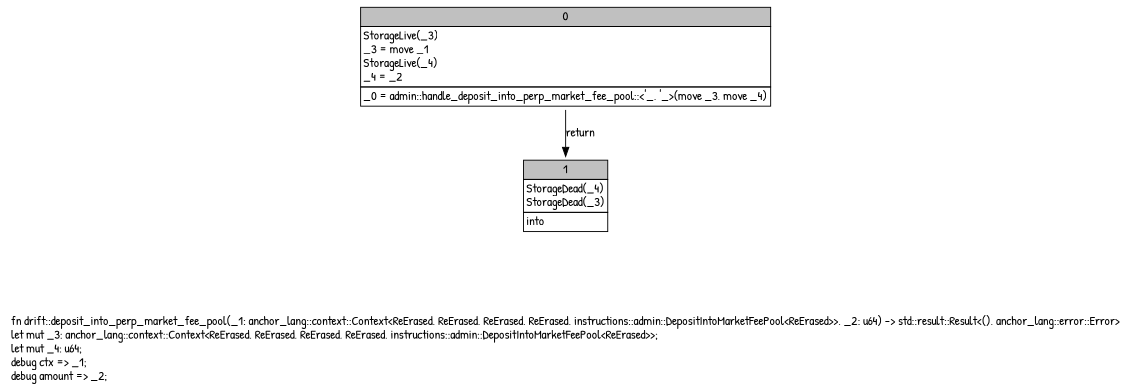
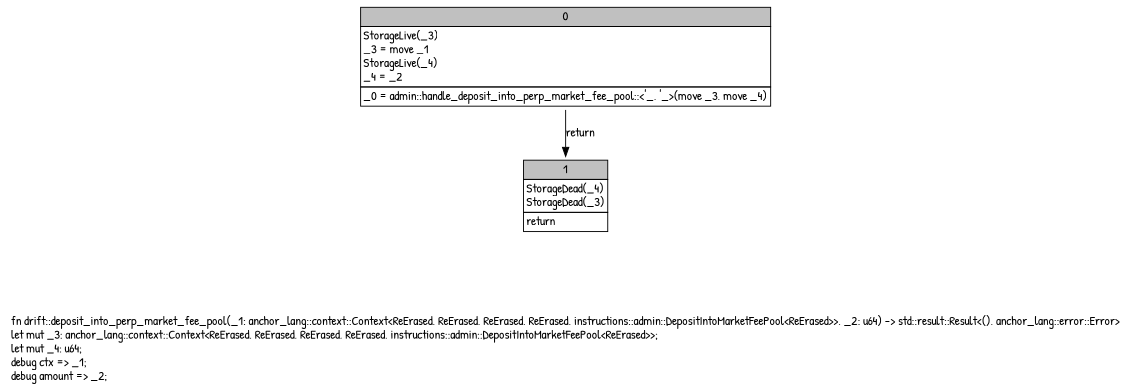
(535, 221) -> (541, 221)
